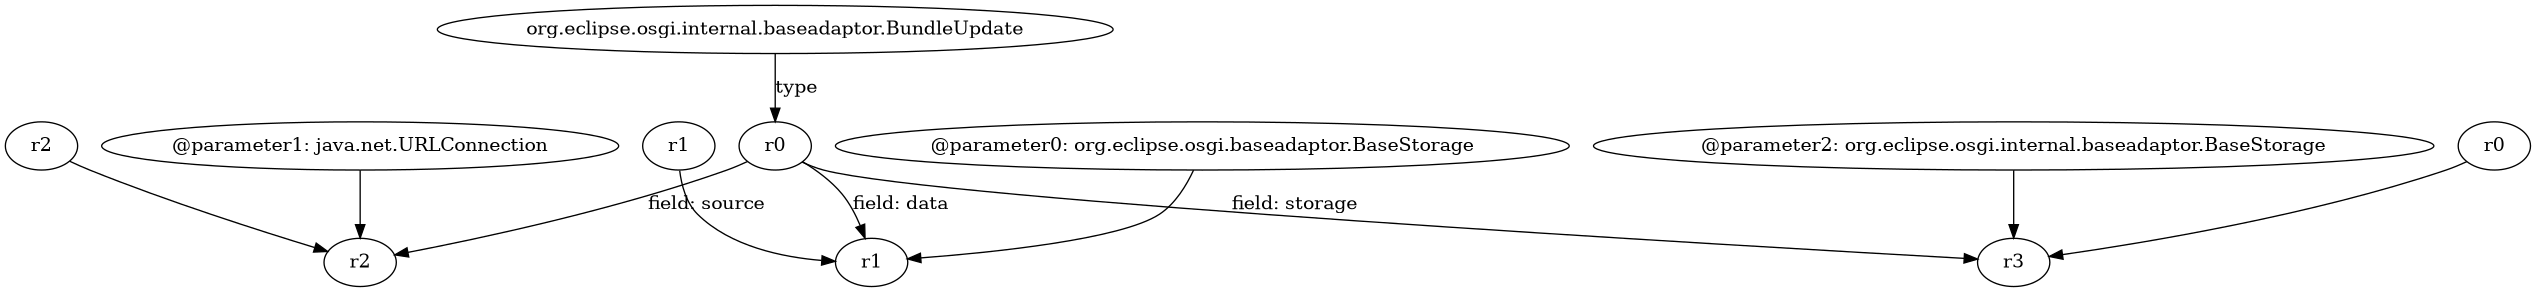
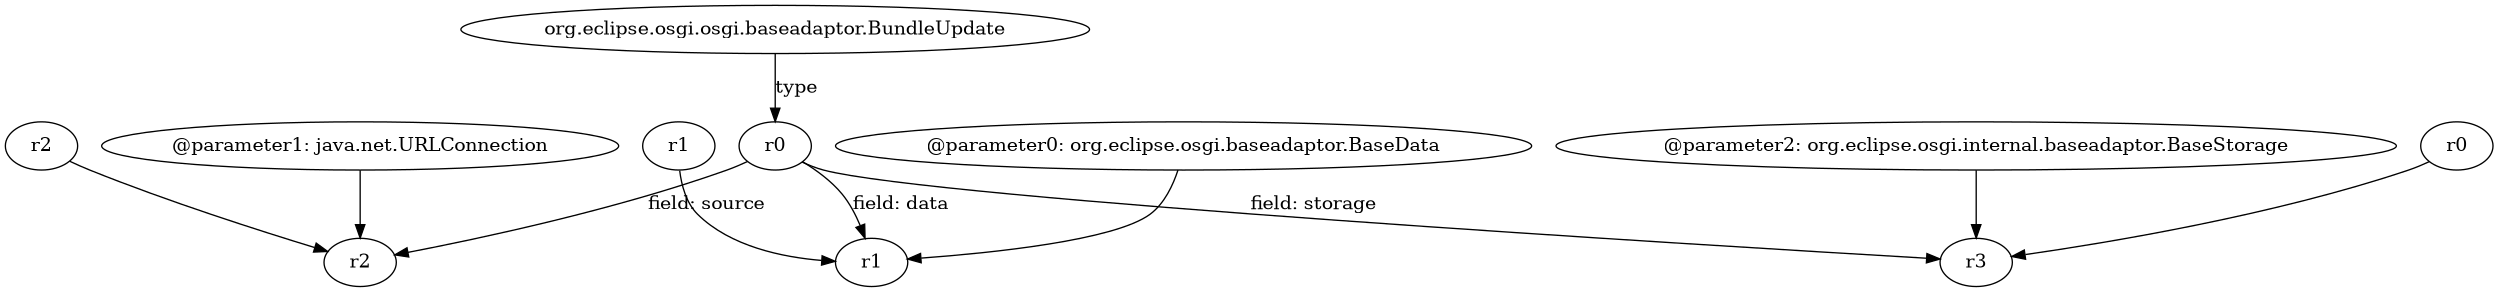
(775, 29) -> (775, 29)
(1202, 146) -> (1184, 146)
